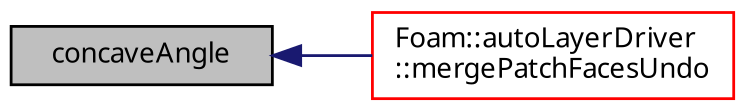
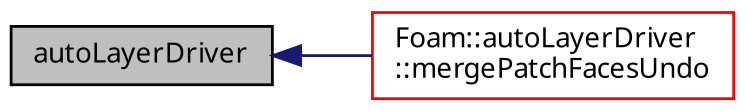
(142, 56) -> (142, 56)
